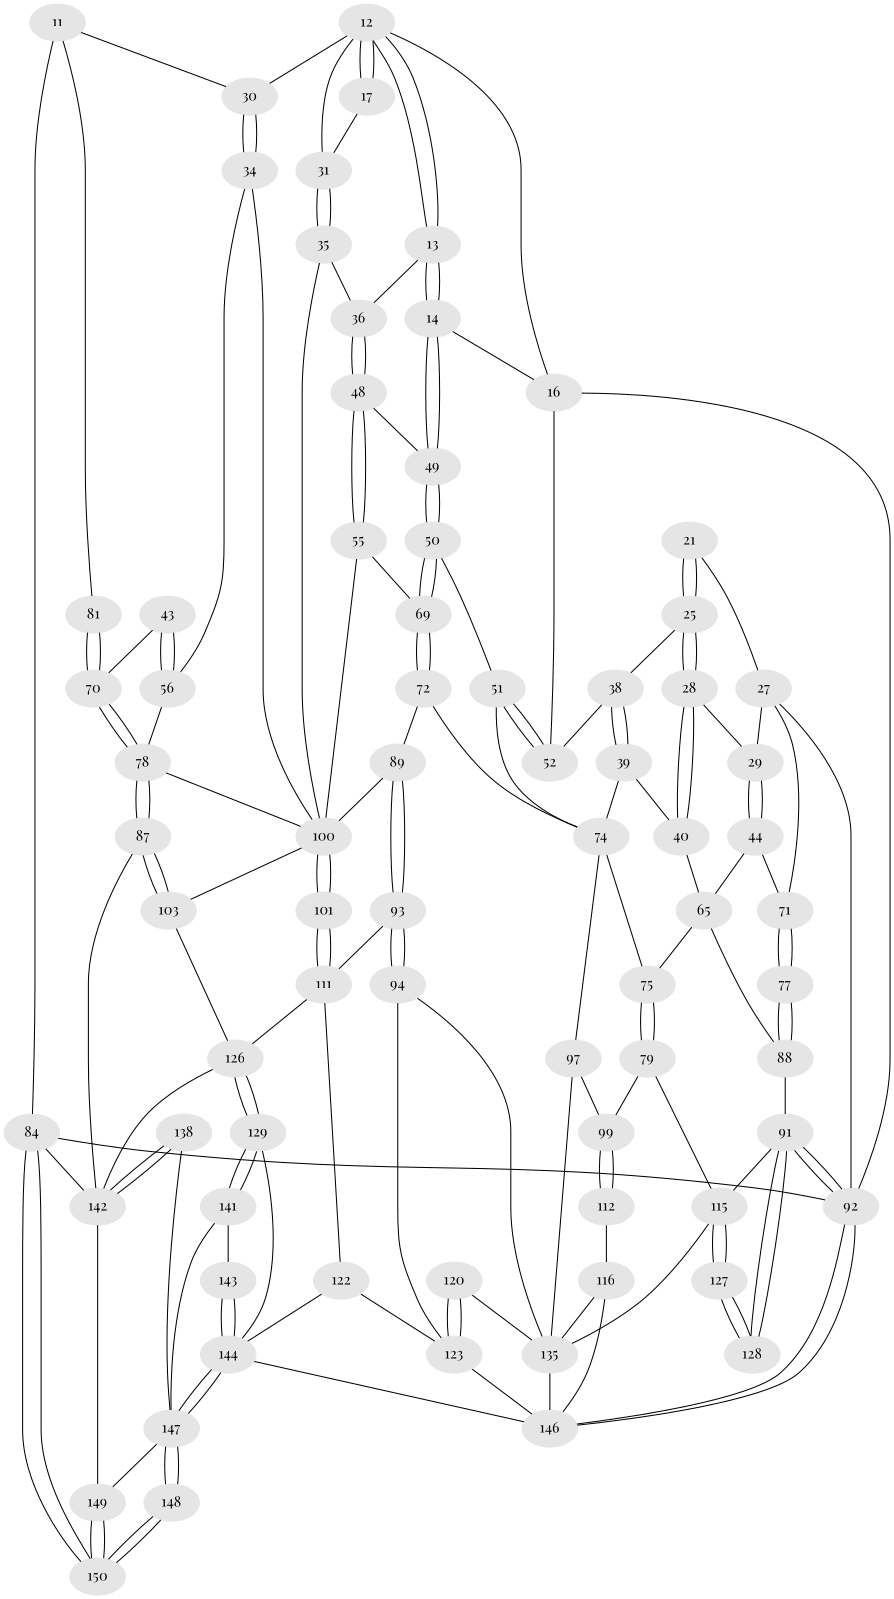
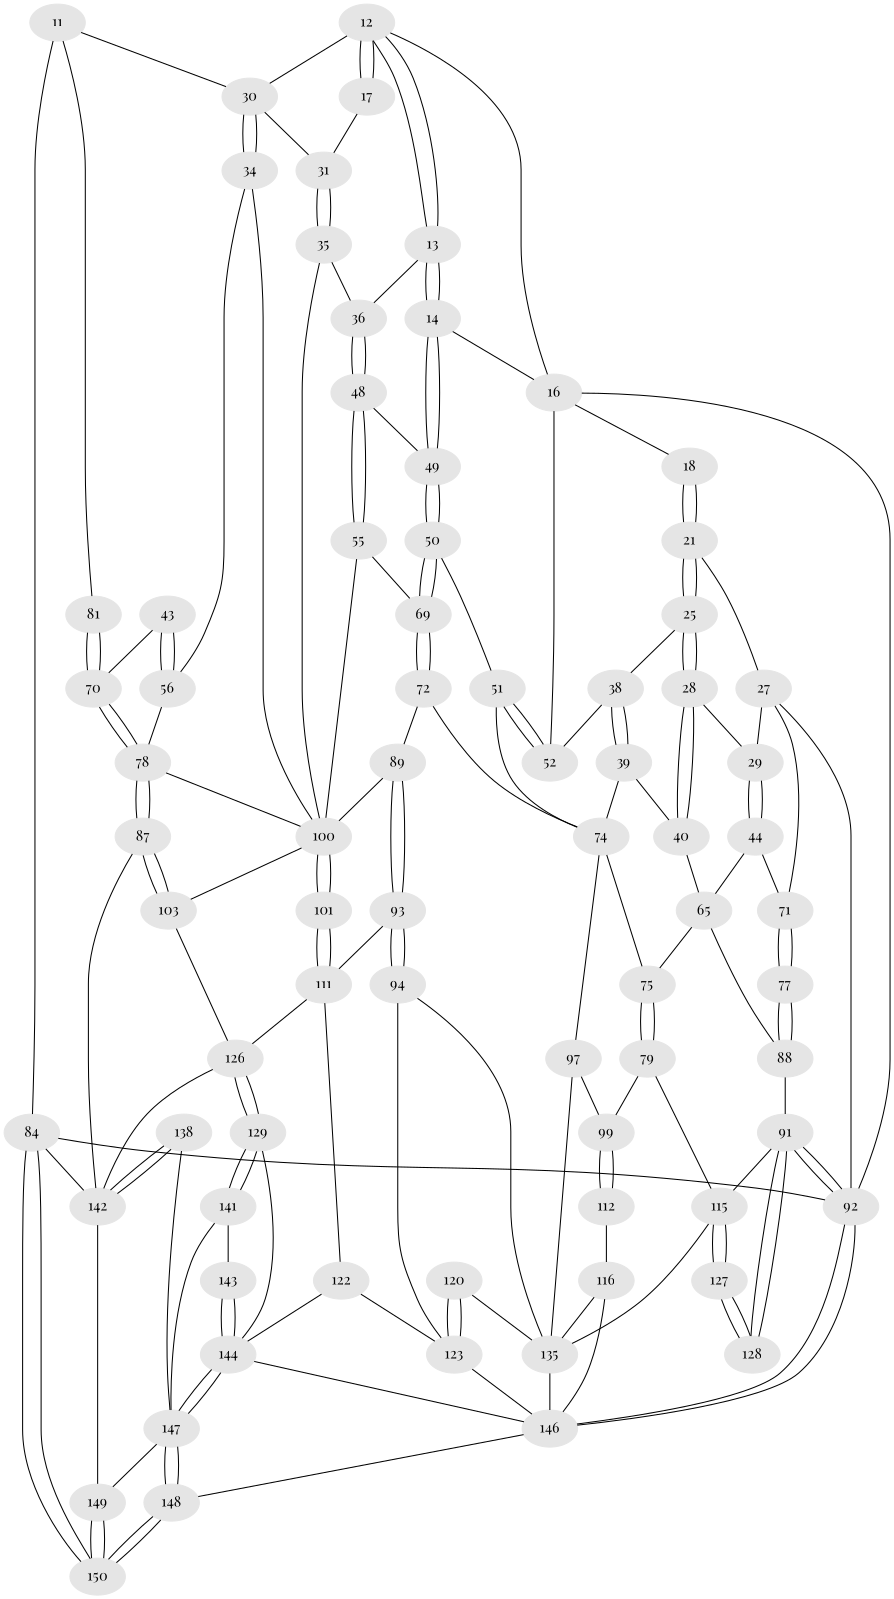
(326, 92) -> (287, 134)
none -> (690, 467)
none -> (361, 1466)
